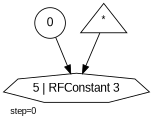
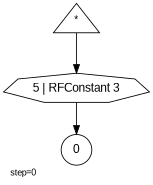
(62, 52) -> (76, 114)
